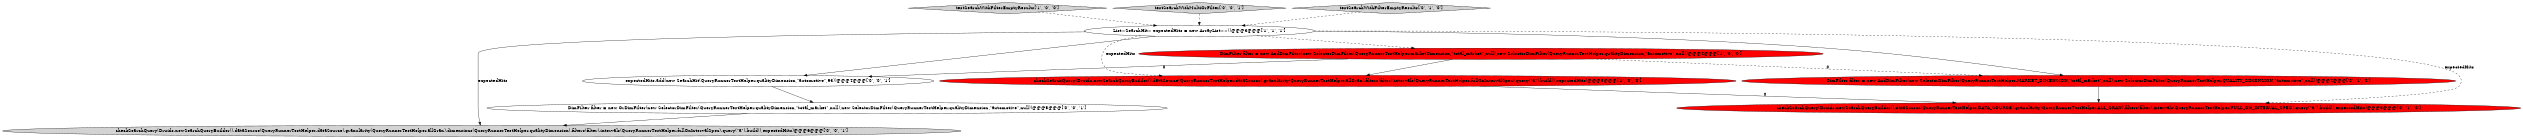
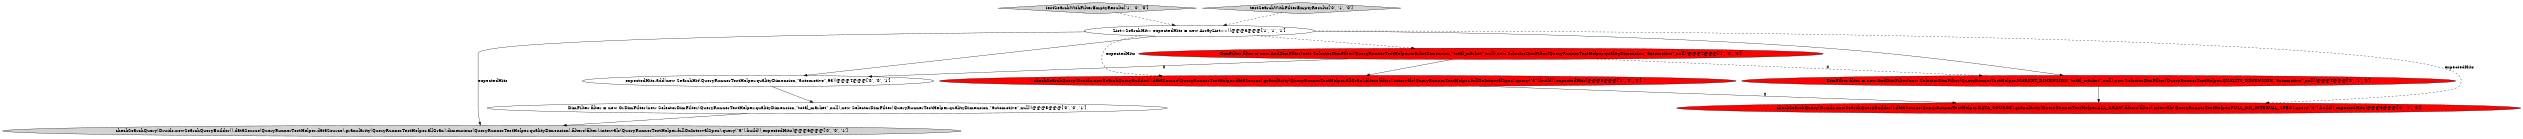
(1199, 8) -> none
